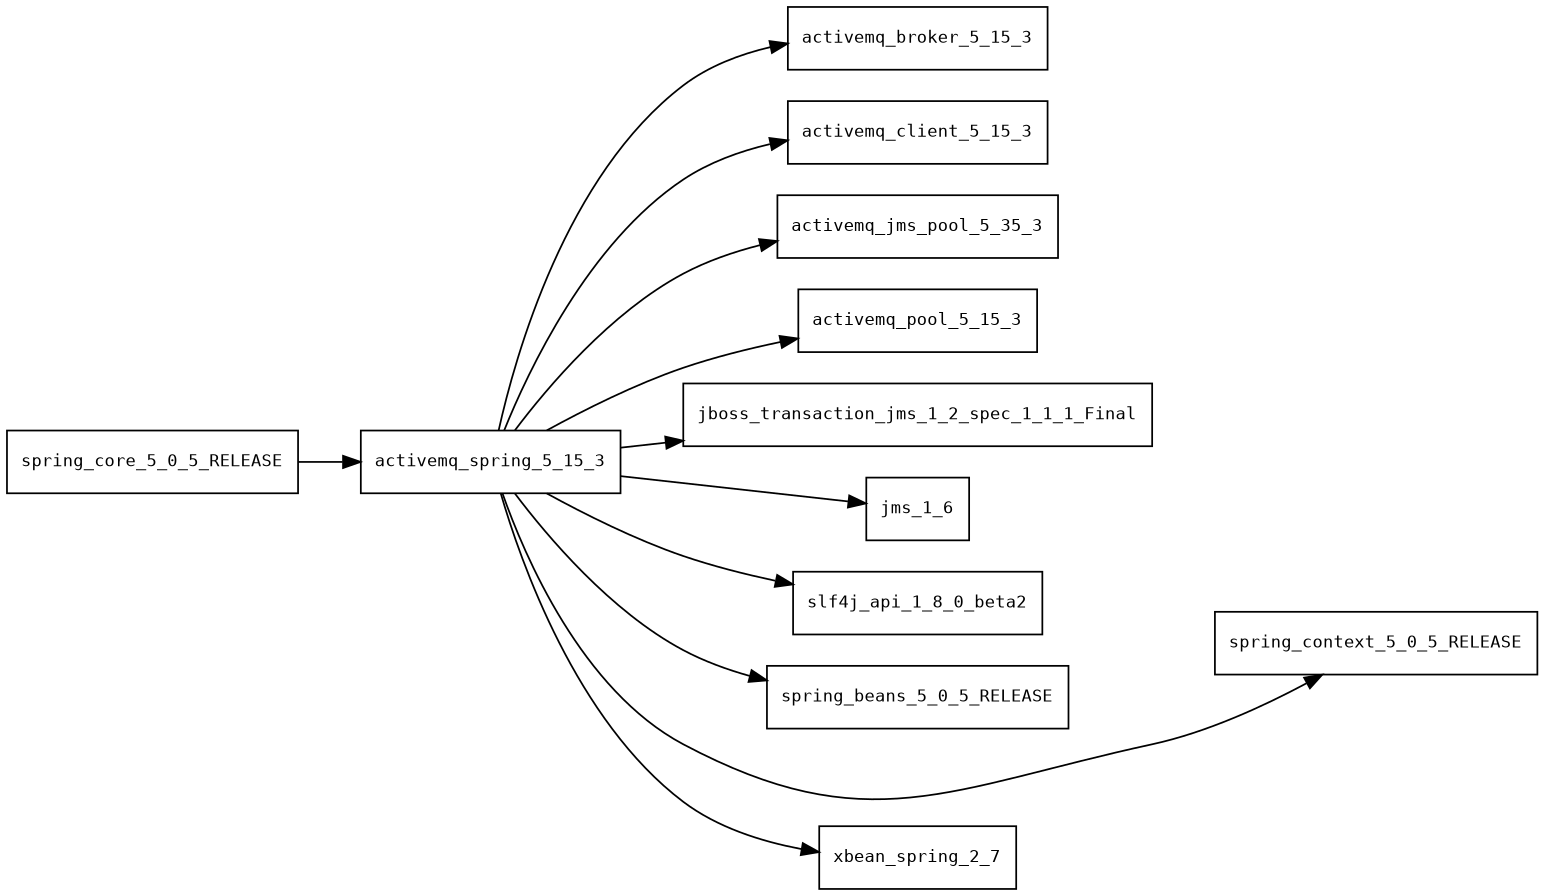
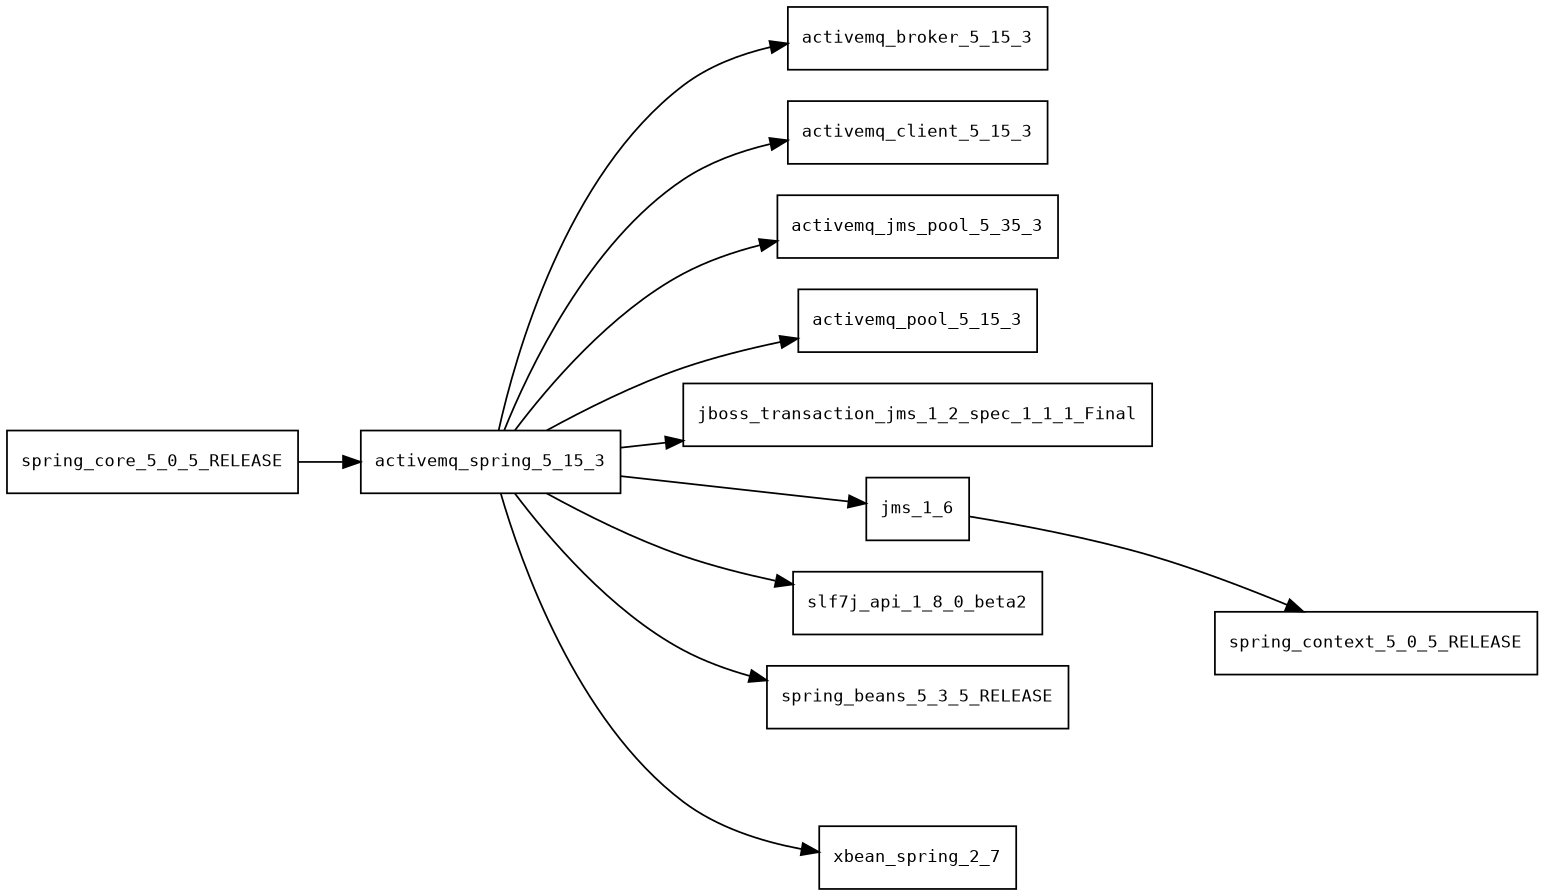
(918, 603) -> (918, 603)
(918, 697) -> (918, 697)
(842, 797) -> (1131, 550)
